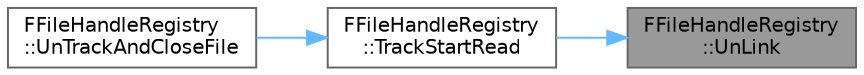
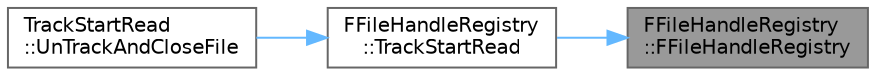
(132, 38) -> (132, 38)
(742, 38) -> (748, 38)
